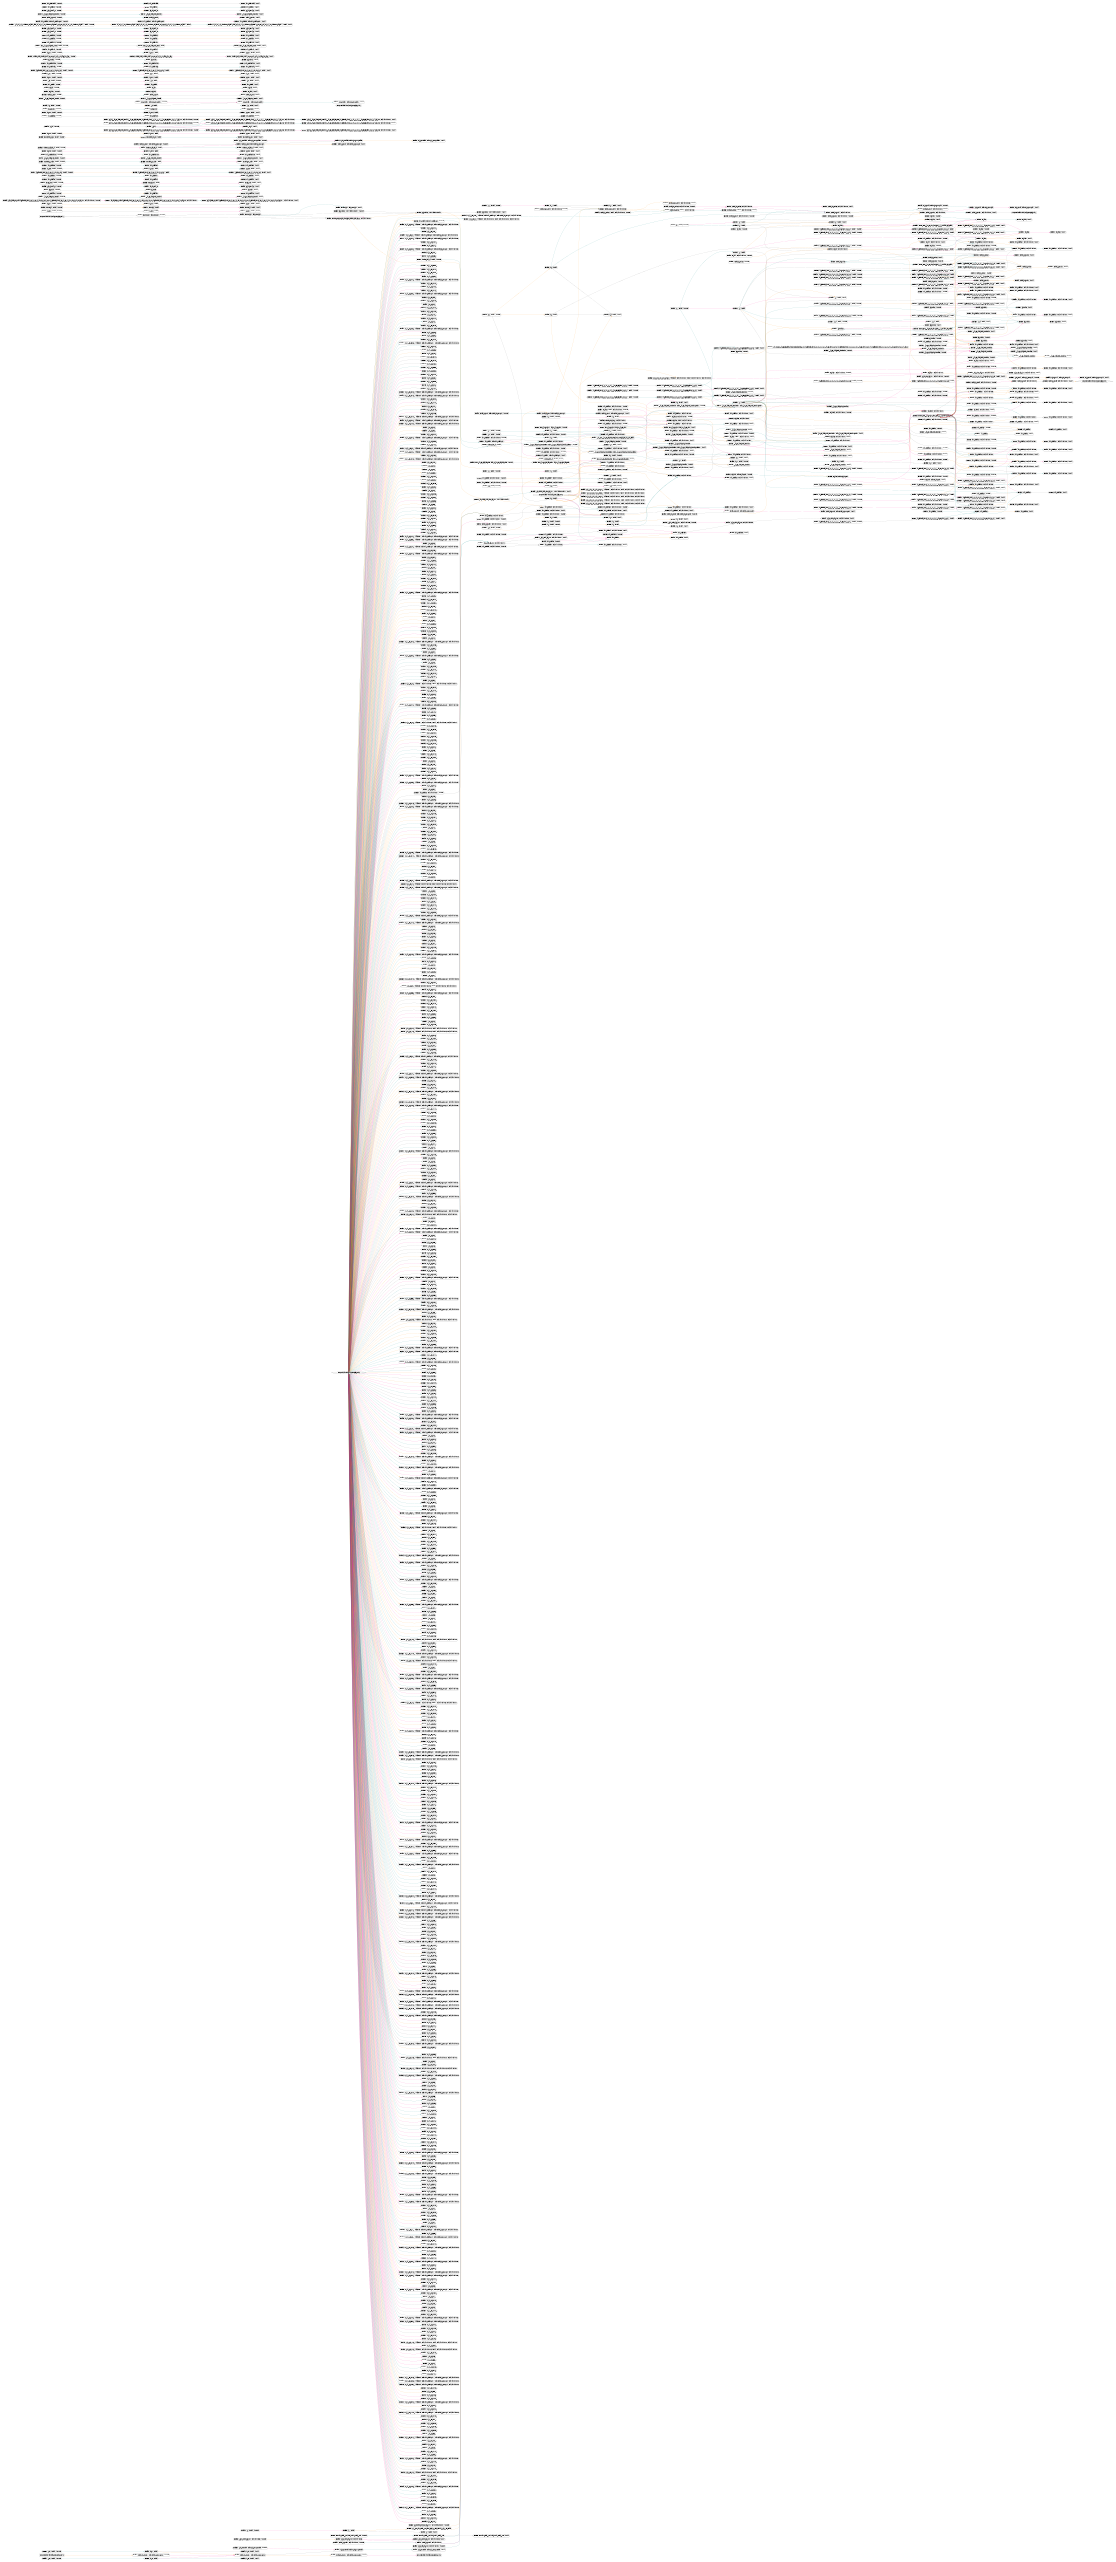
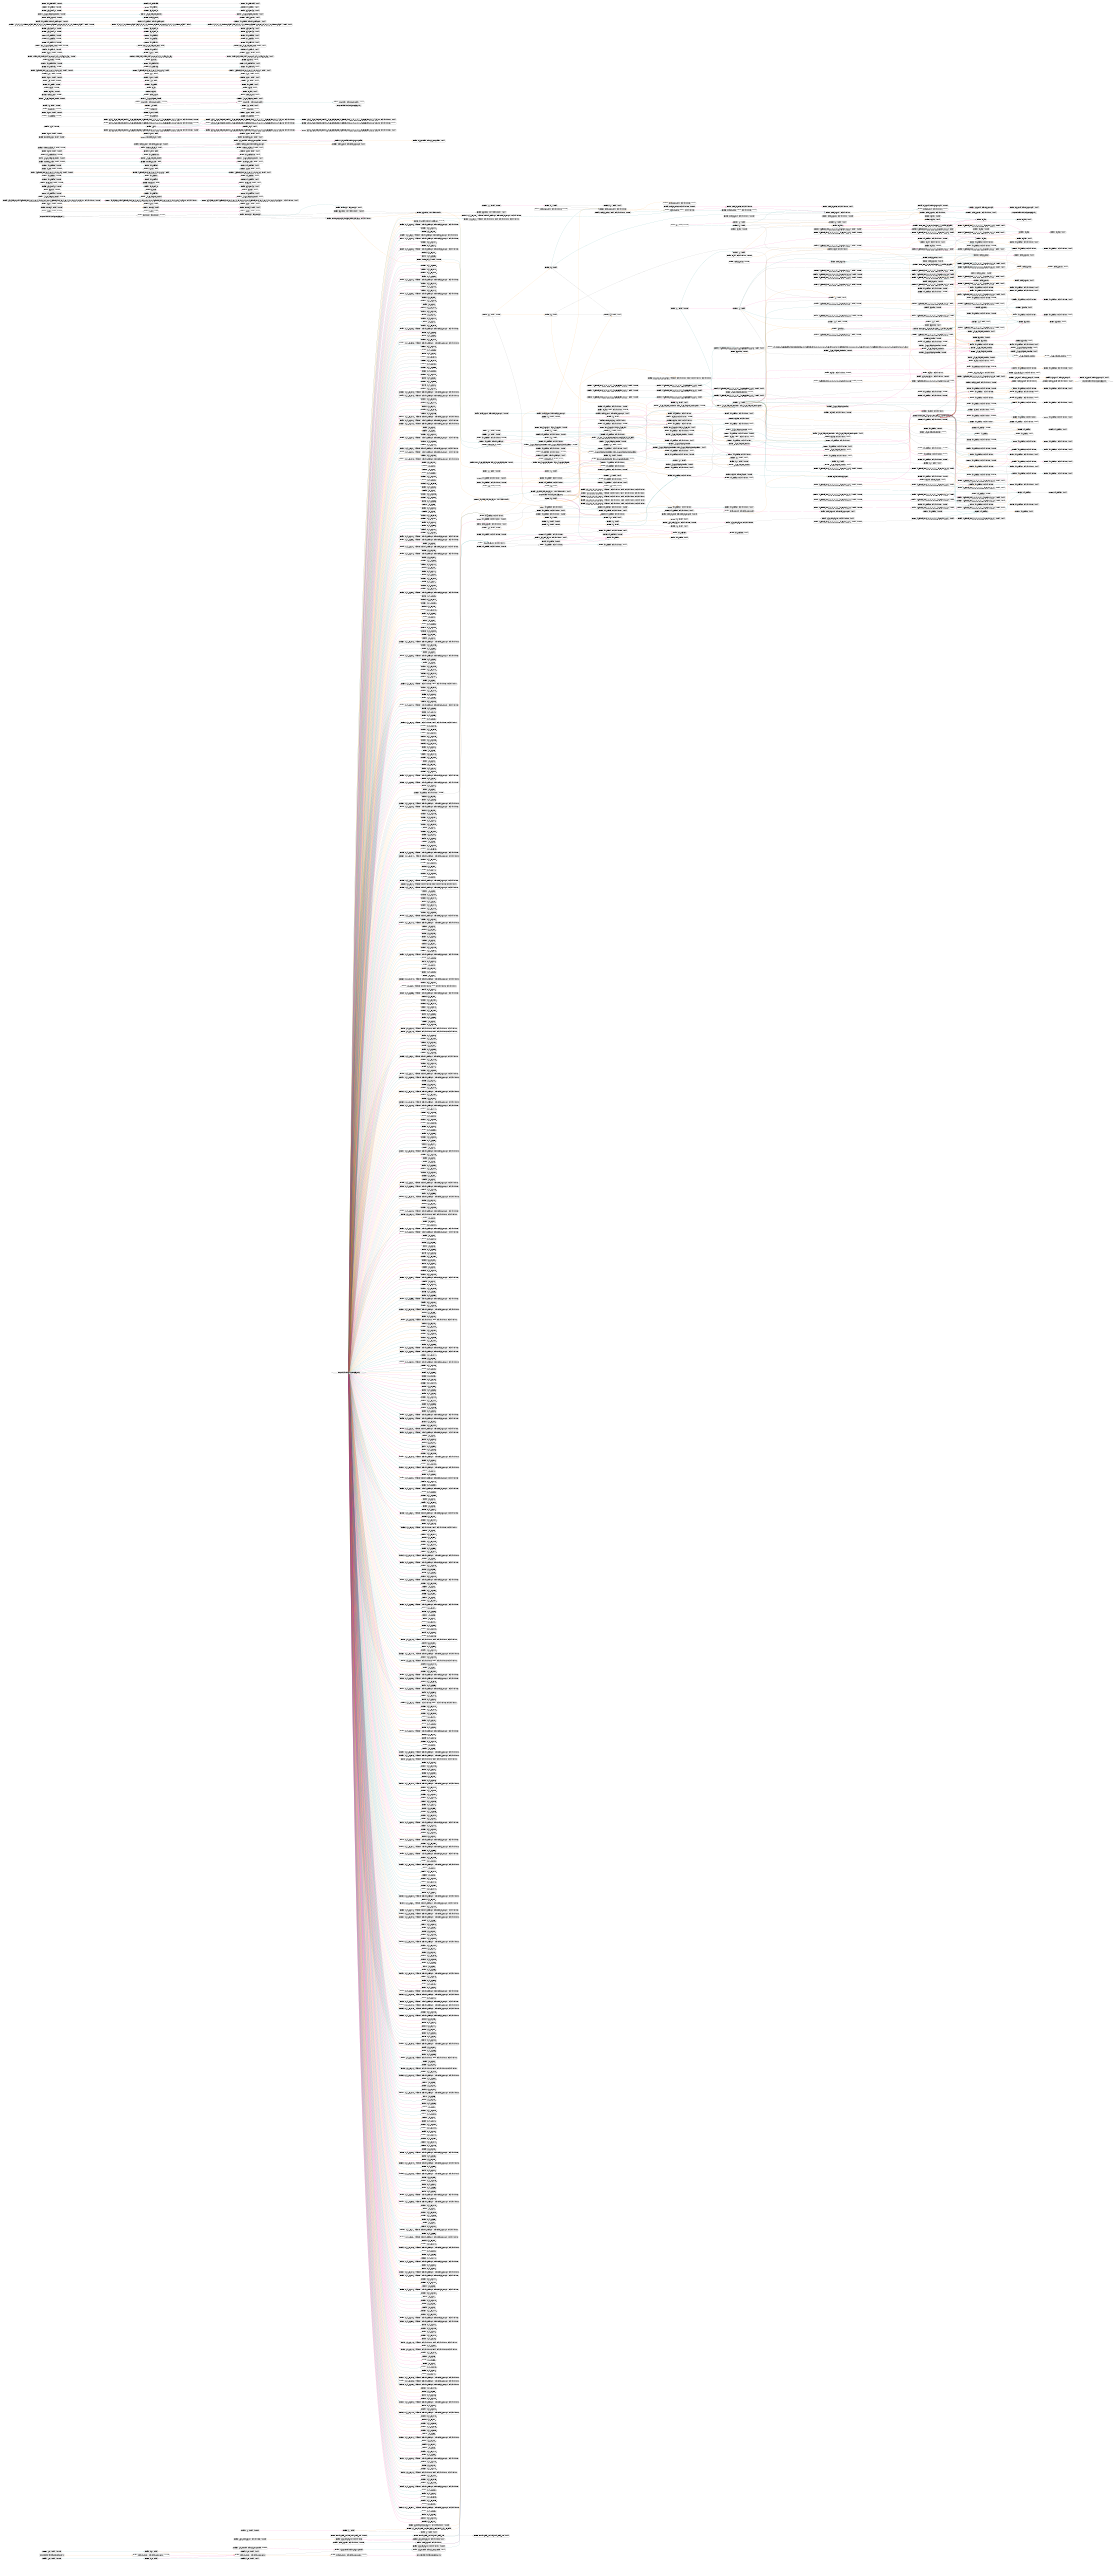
none -> (429, 2051)
